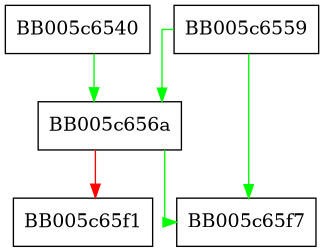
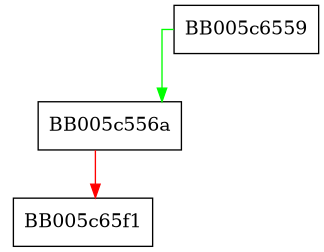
(78, 29) -> none
(110, 126) -> (110, 126)
(246, 222) -> none
